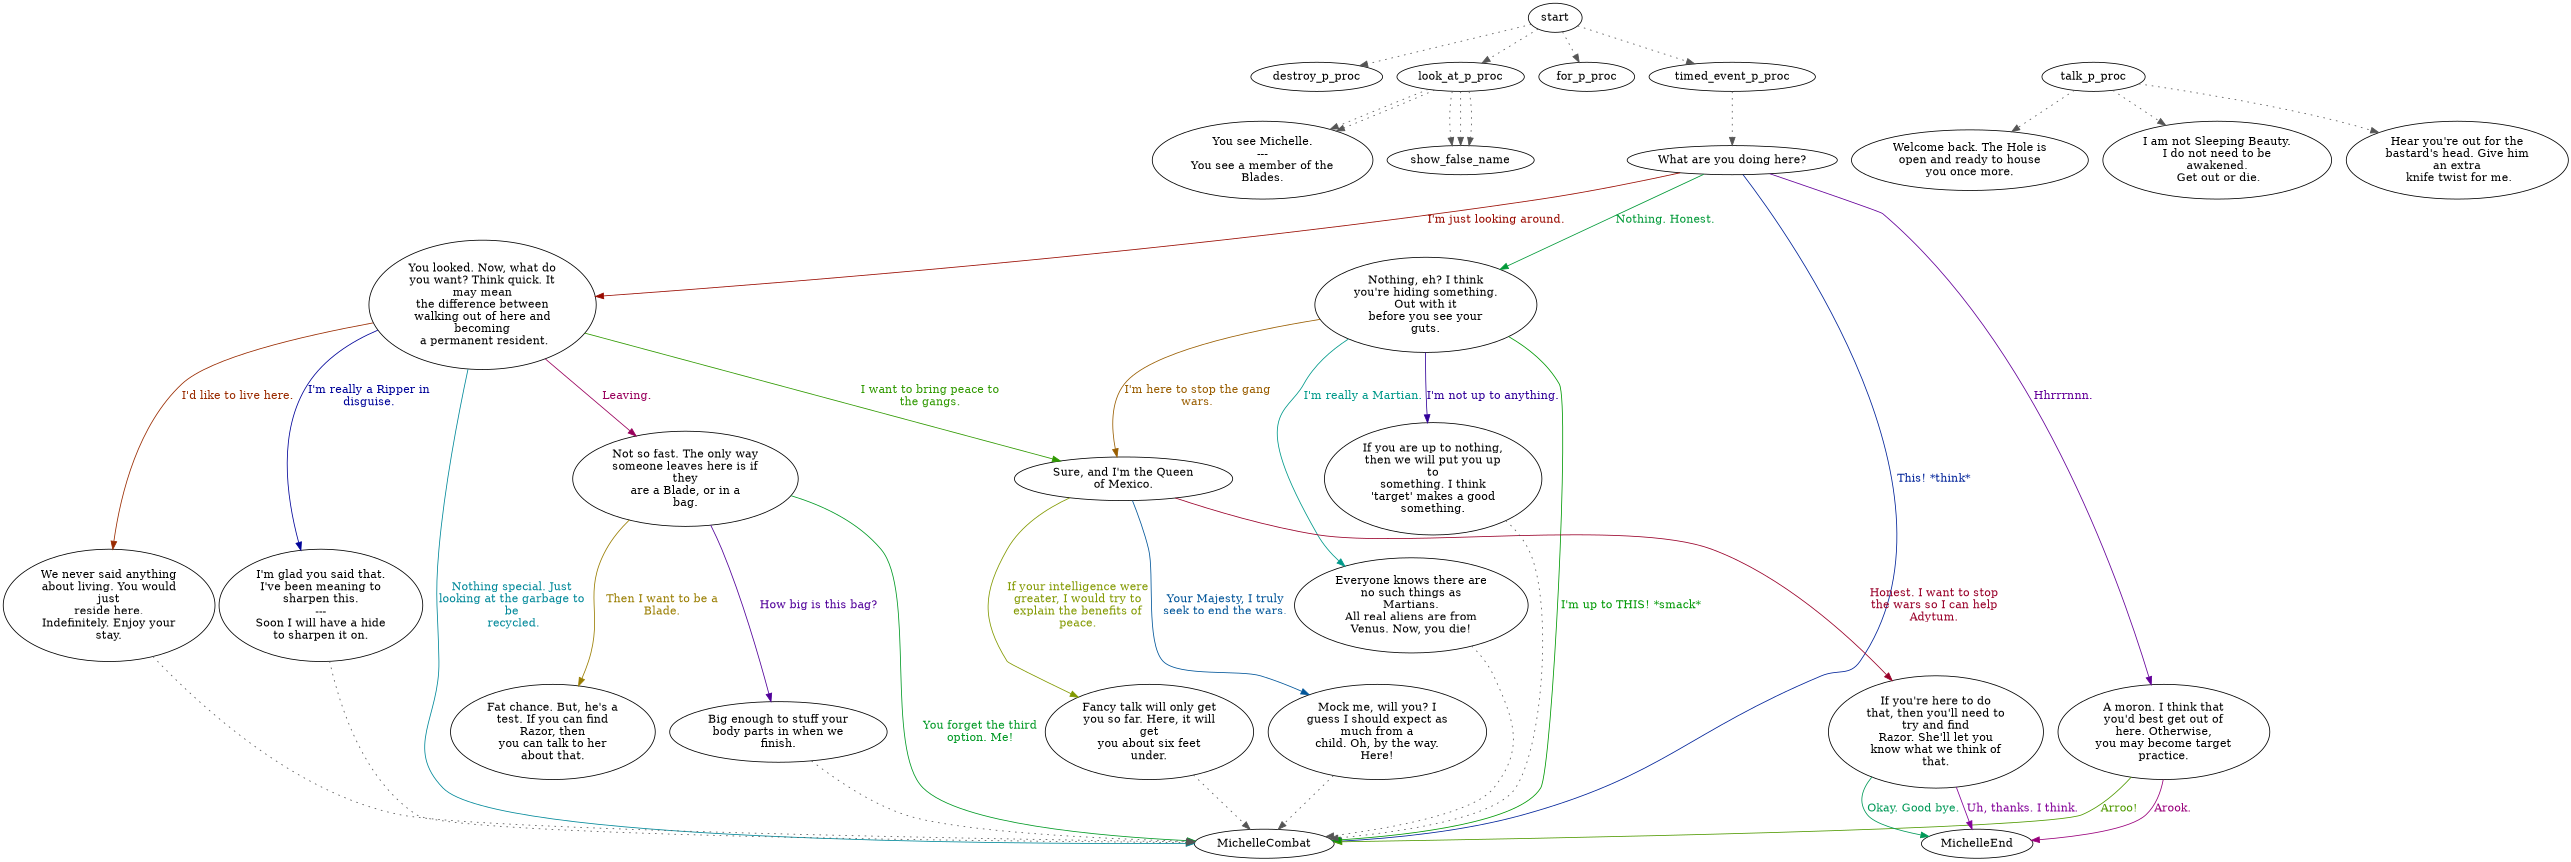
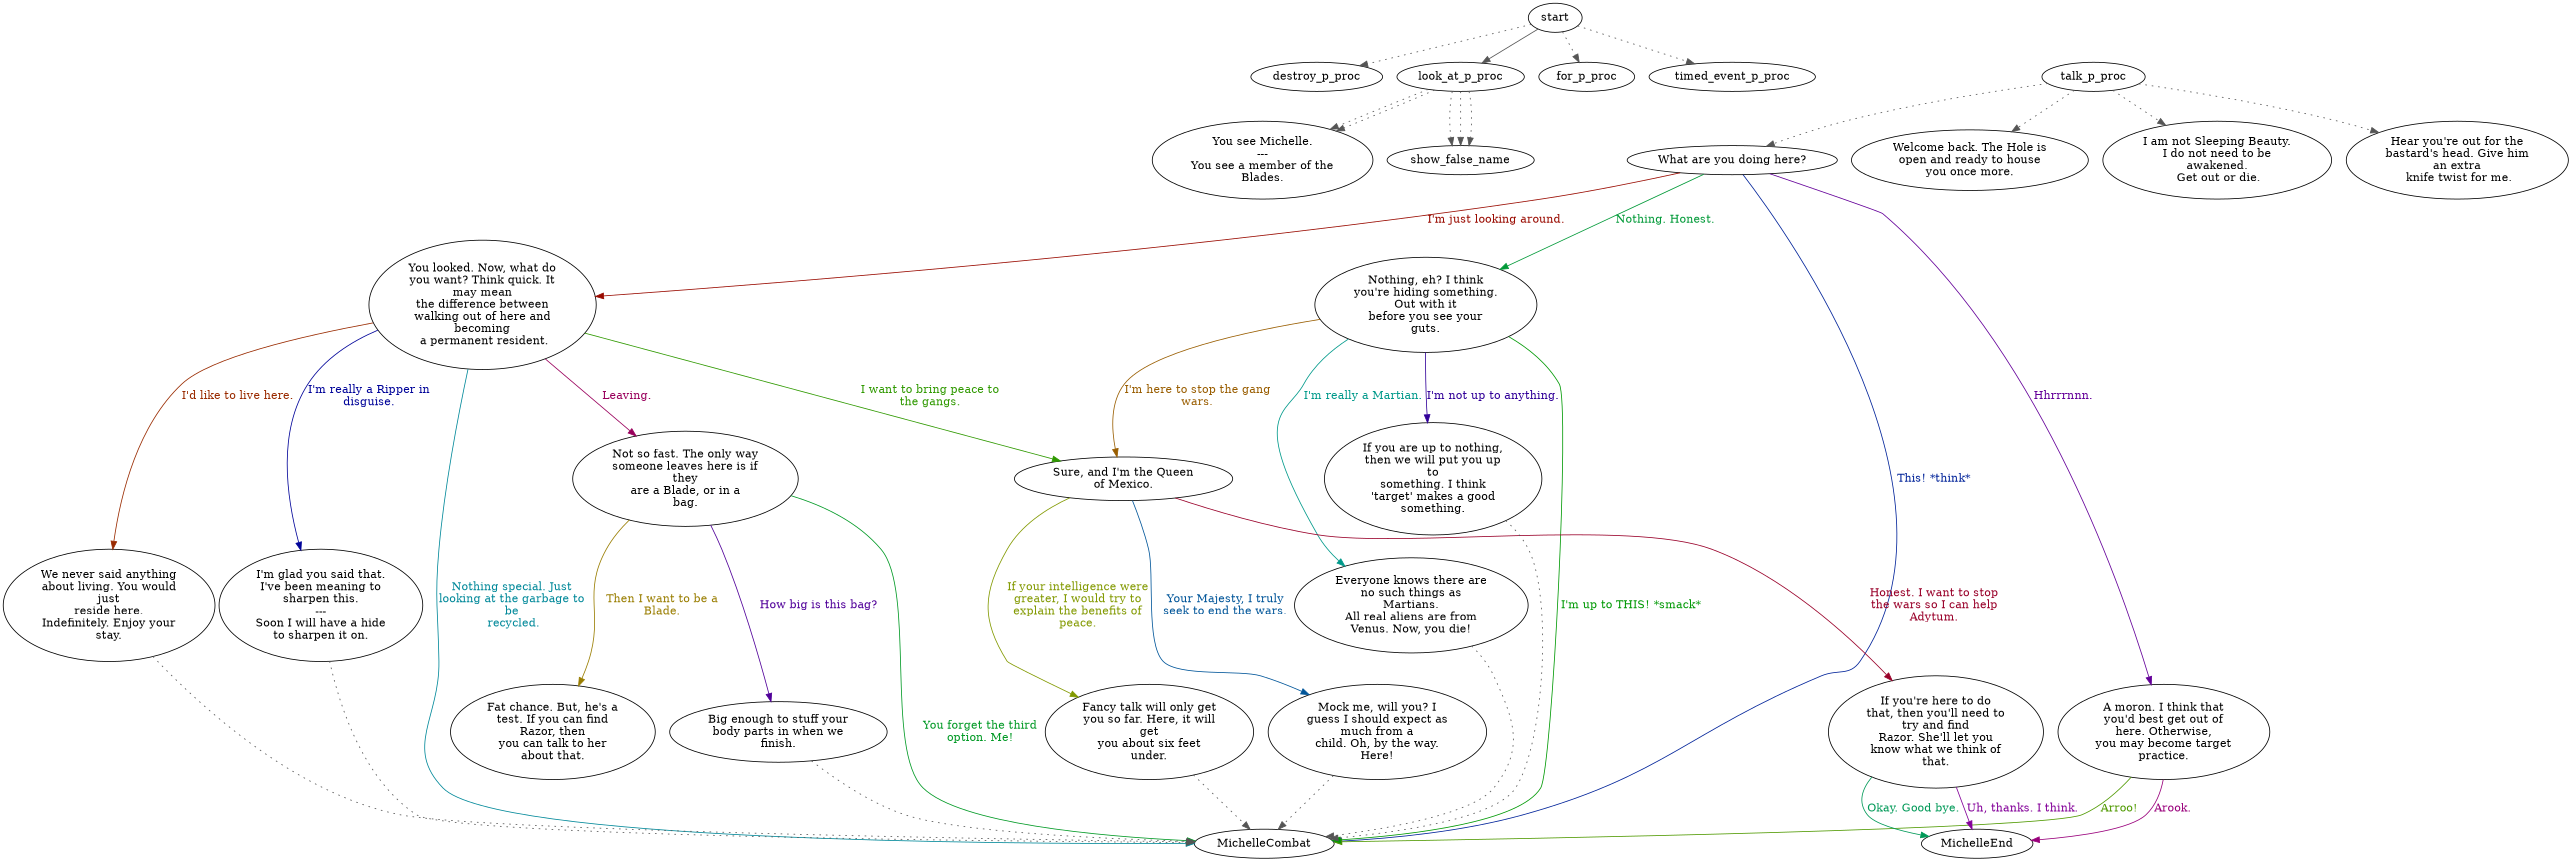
(1514, 44) -> (1514, 44)
(1732, 114) -> (1909, 107)
